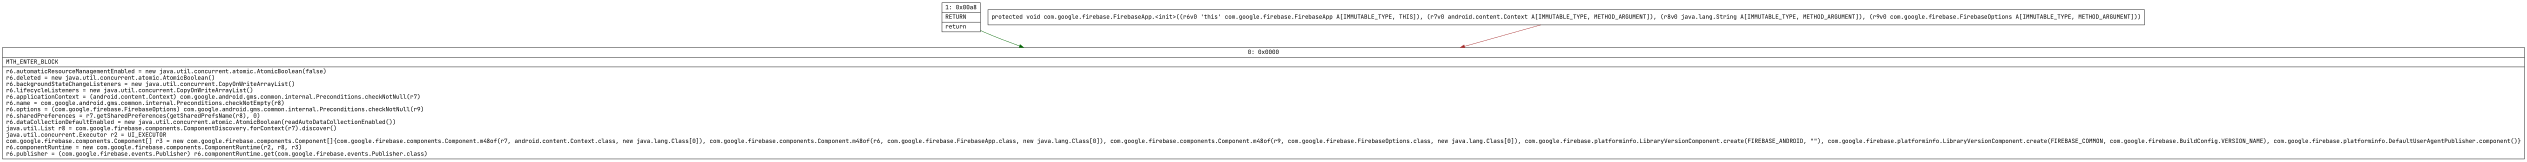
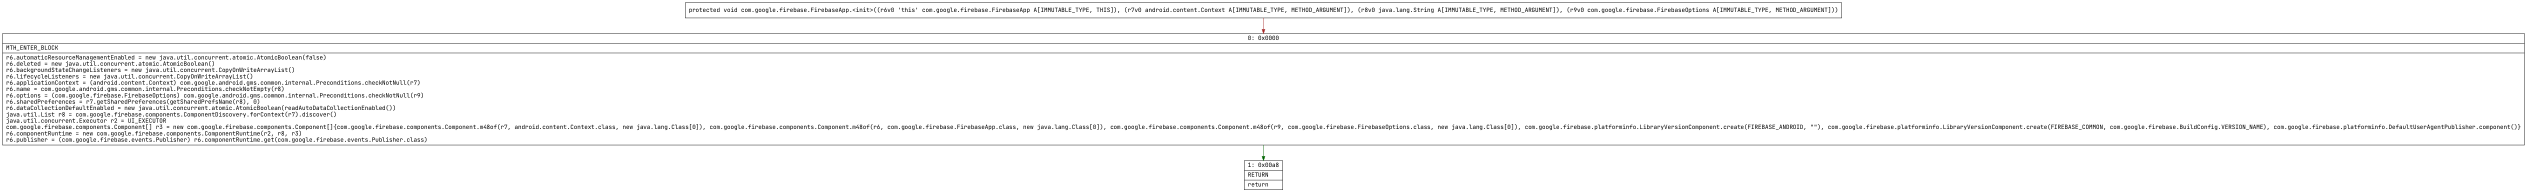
(1000, 39) -> (1264, 151)
